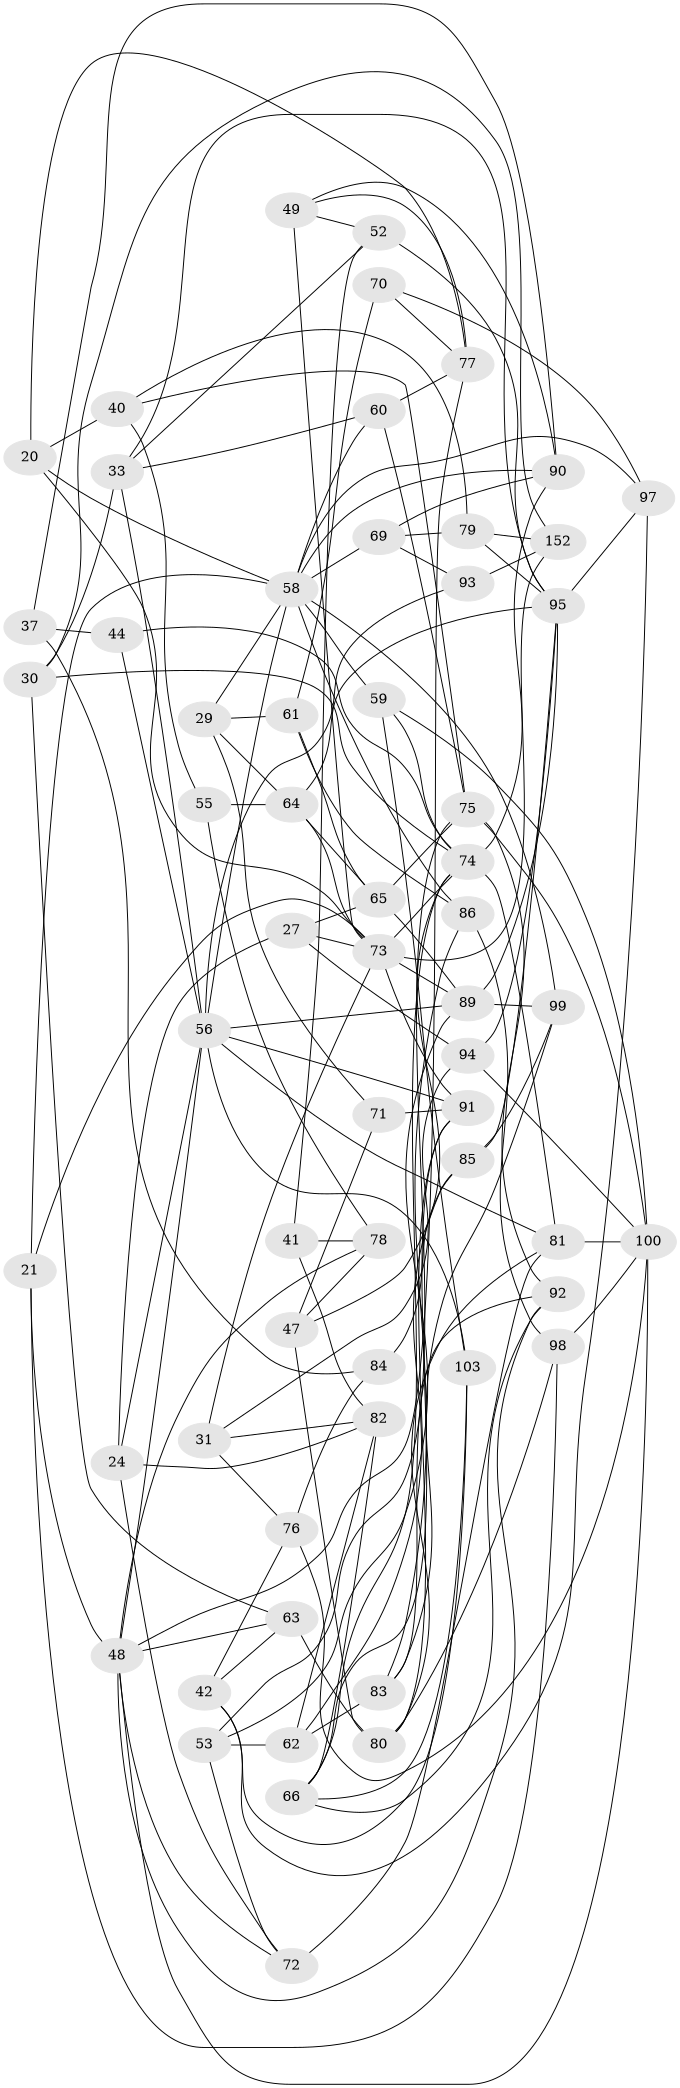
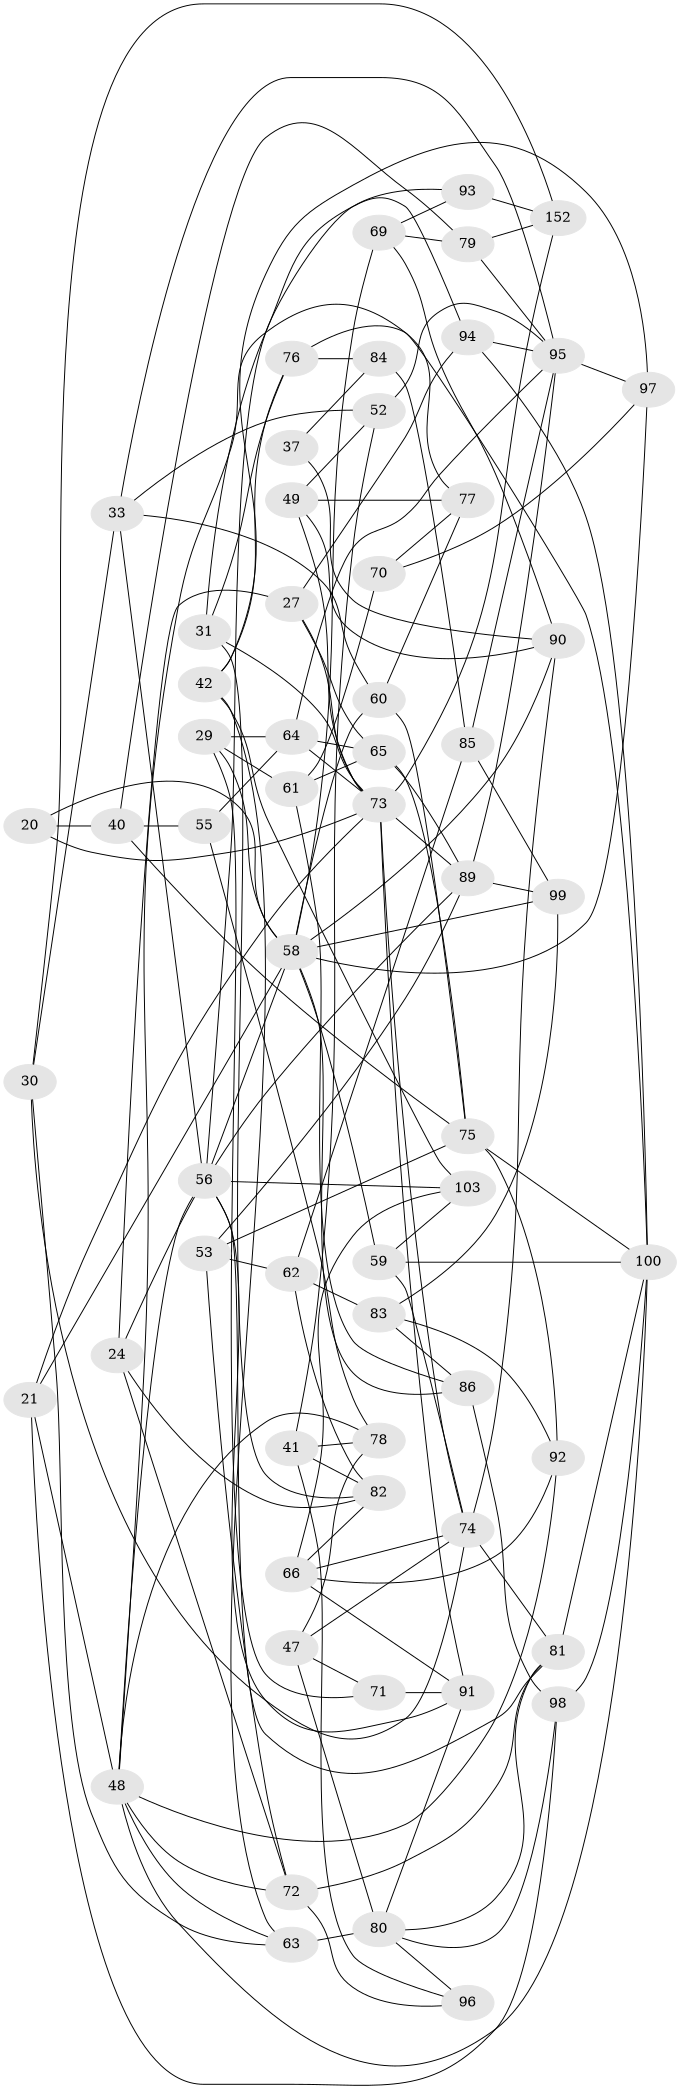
(157, 57) -> none
(117, 635) -> none
none -> (468, 2003)
